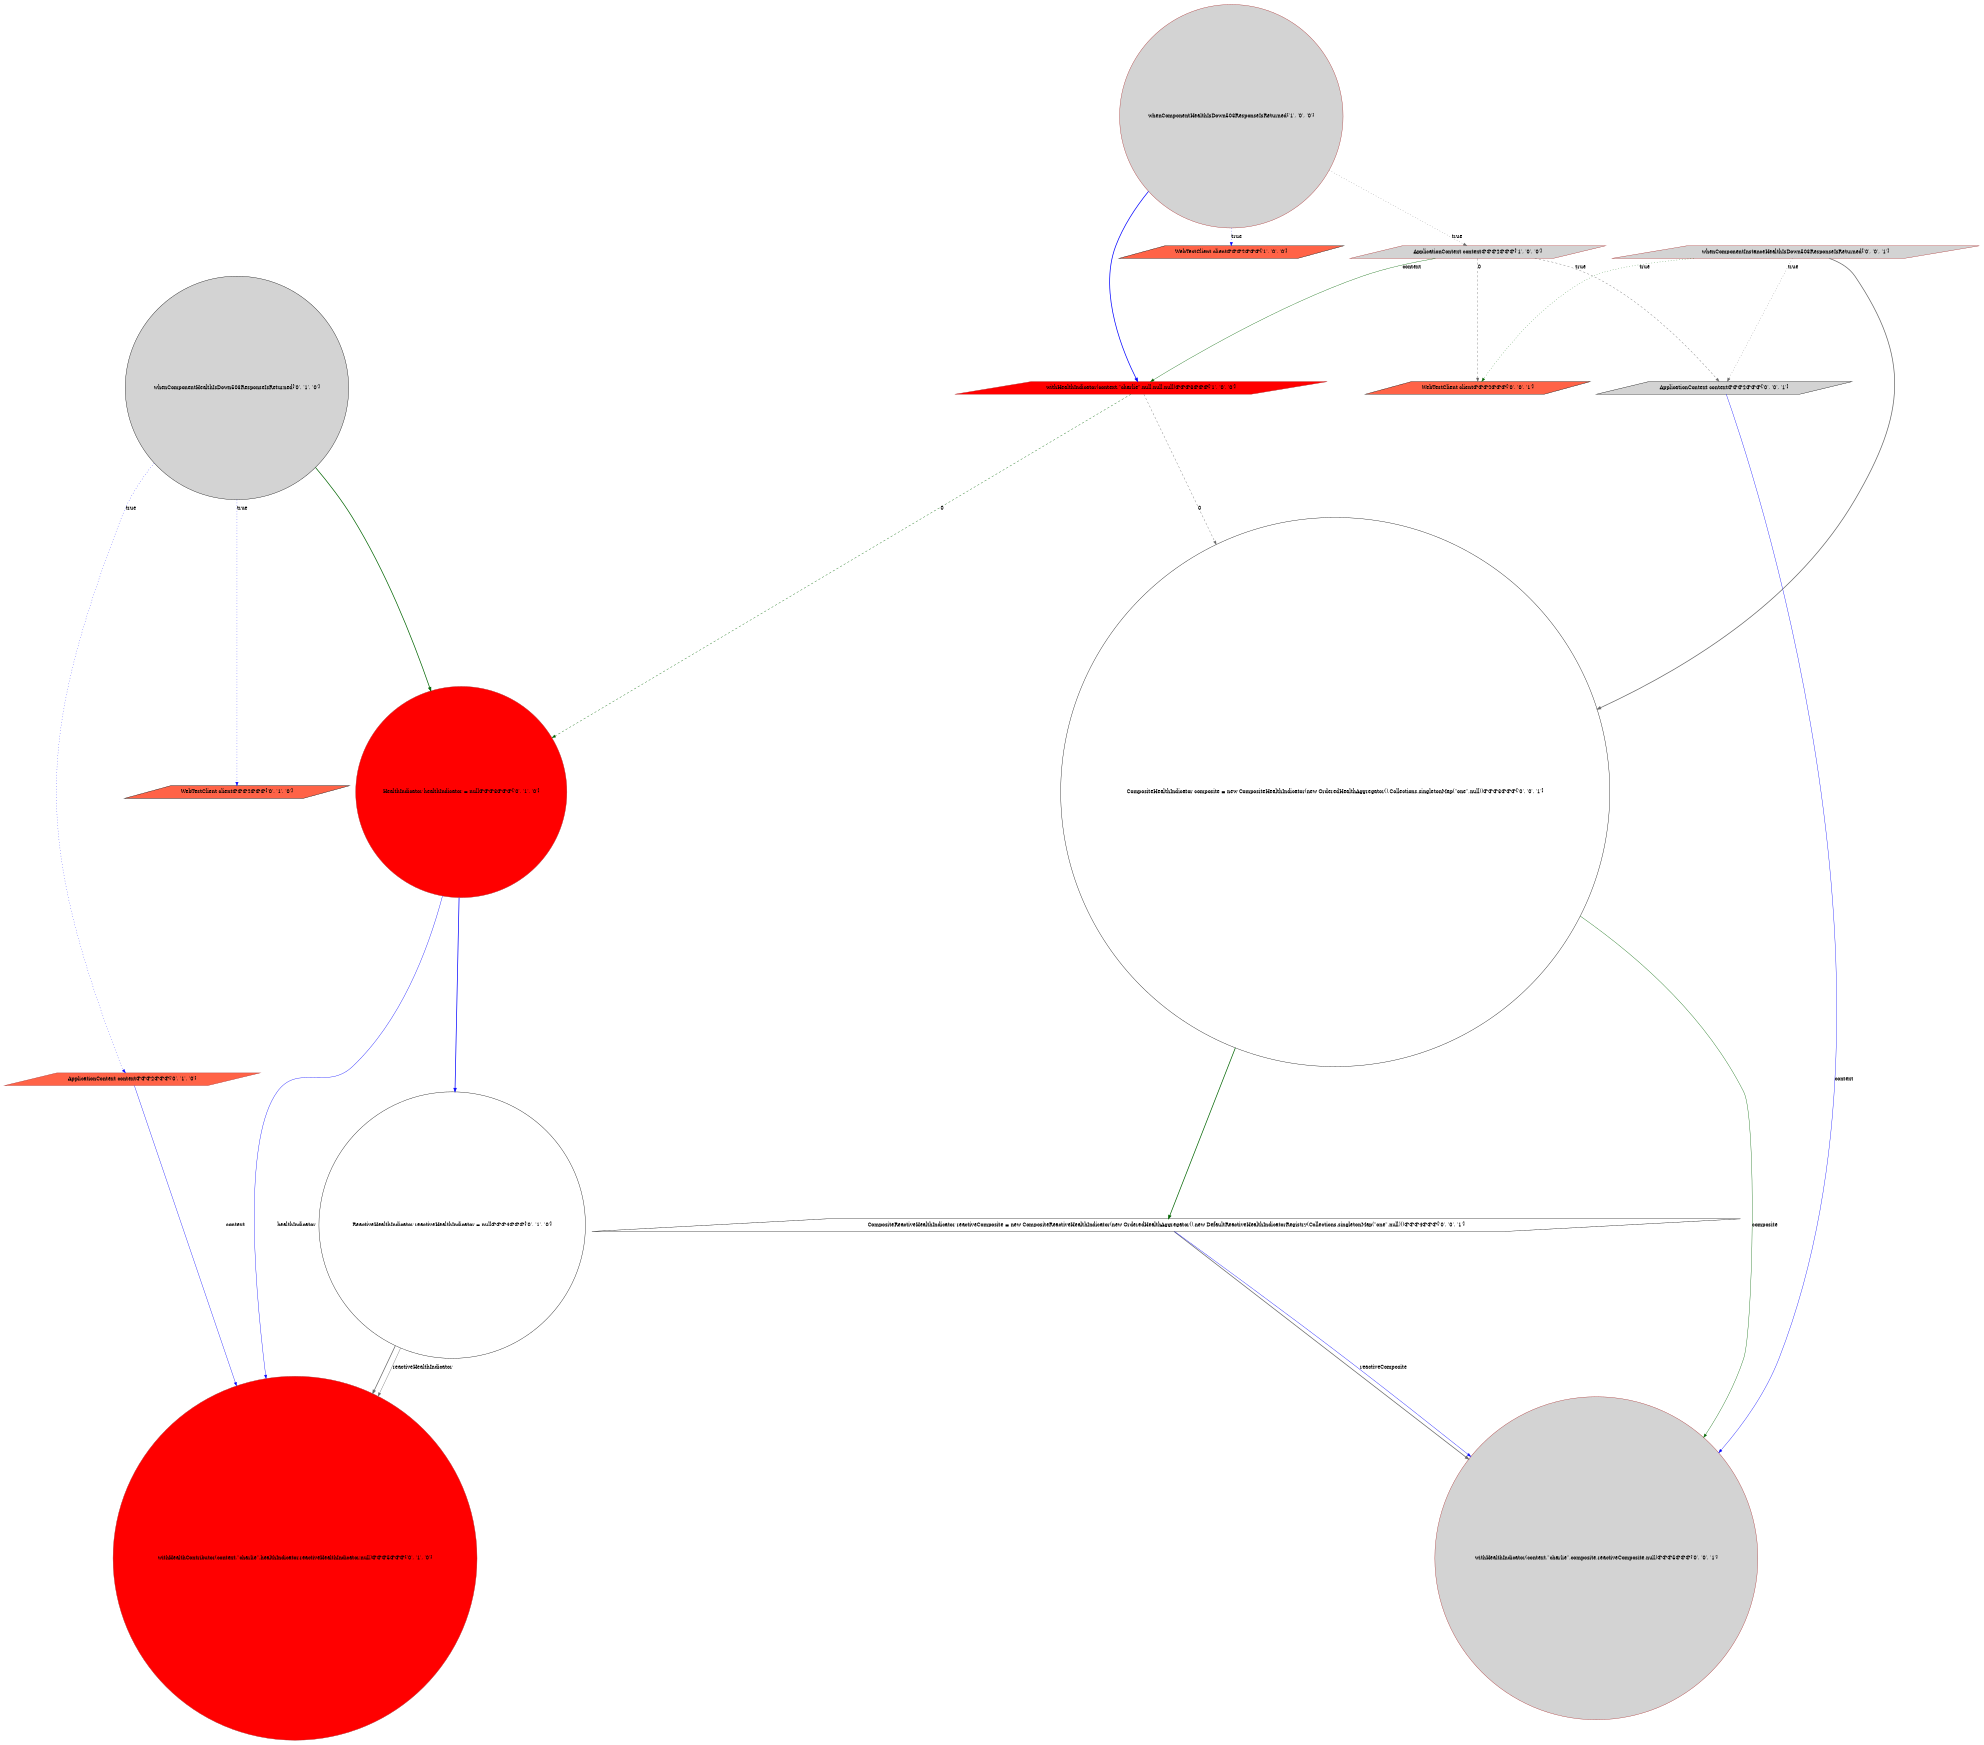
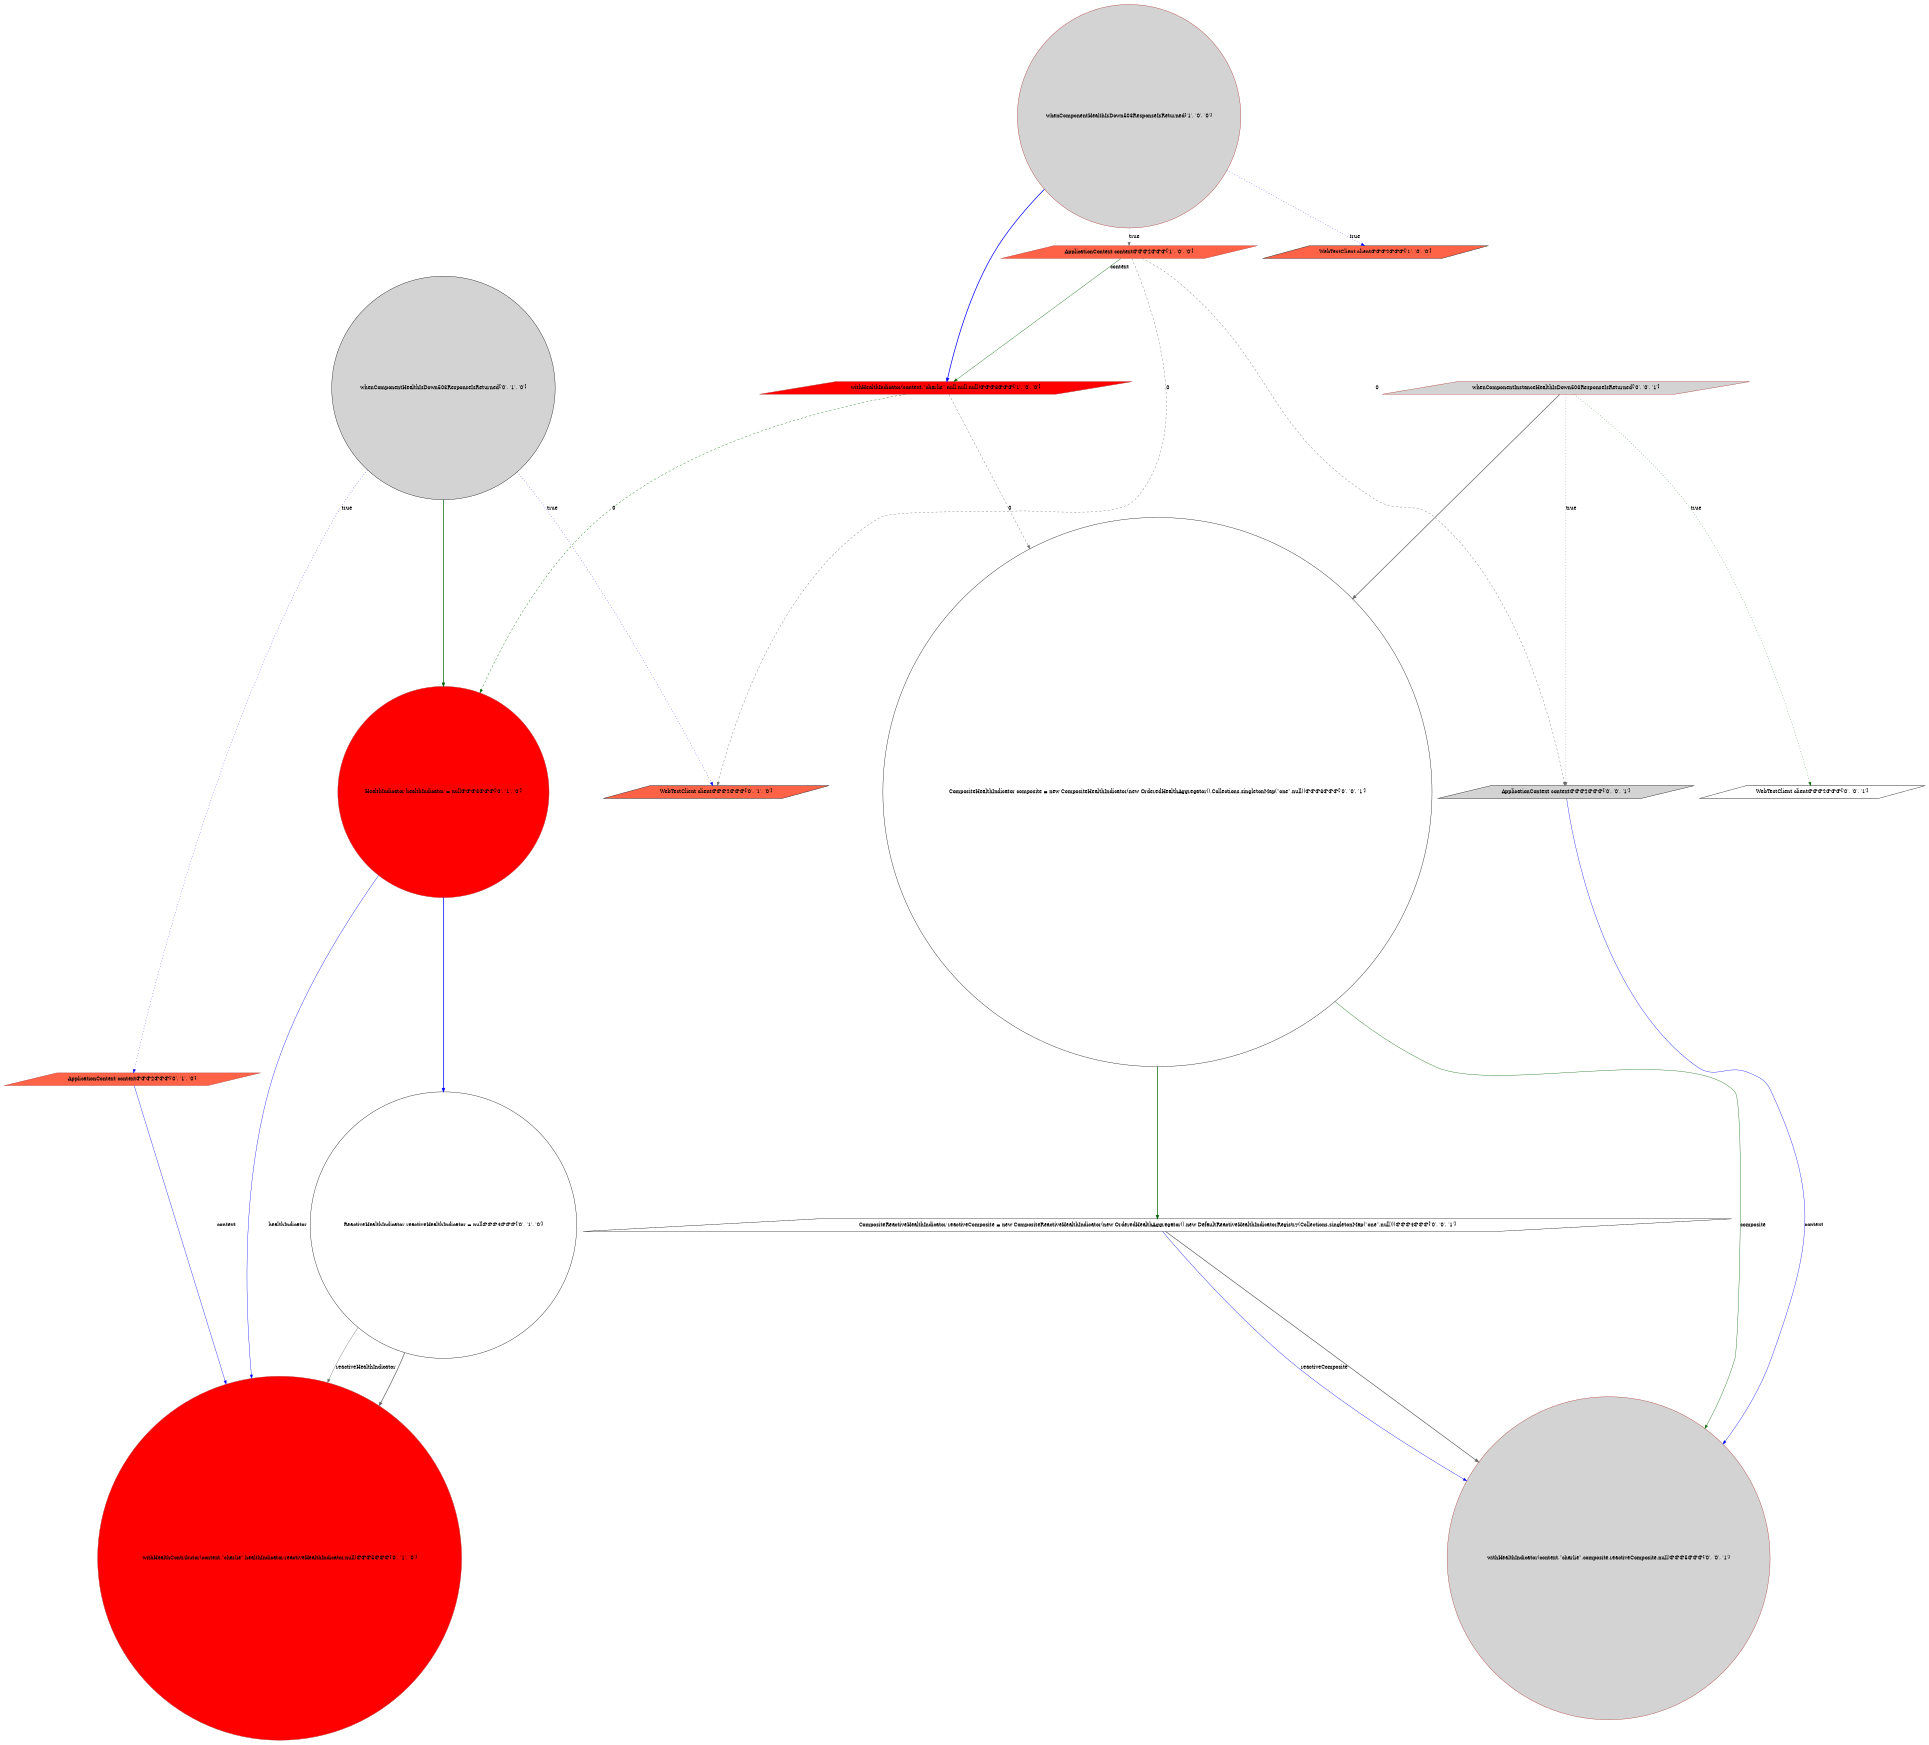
(1478, 252) -> (1129, 252)
(1581, 267) -> (1377, 388)
(1478, 318) -> (977, 512)
(1478, 388) -> (1812, 792)
